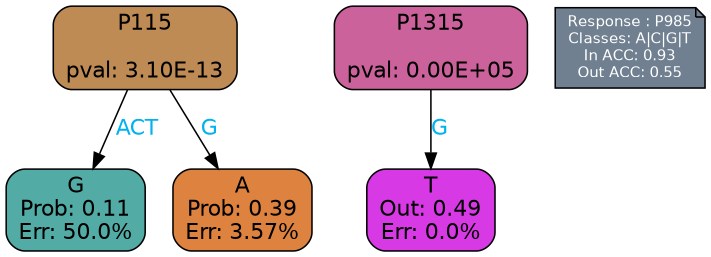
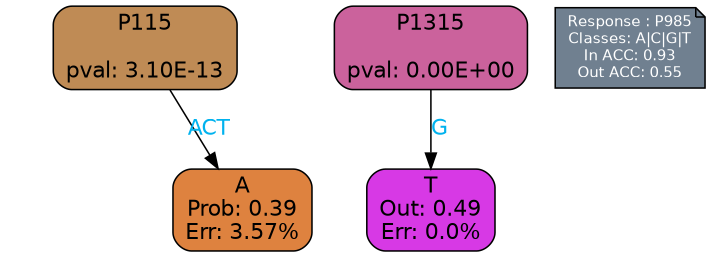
(431, 48) -> (431, 48)
(209, 129) -> (209, 129)
(76, 210) -> none
